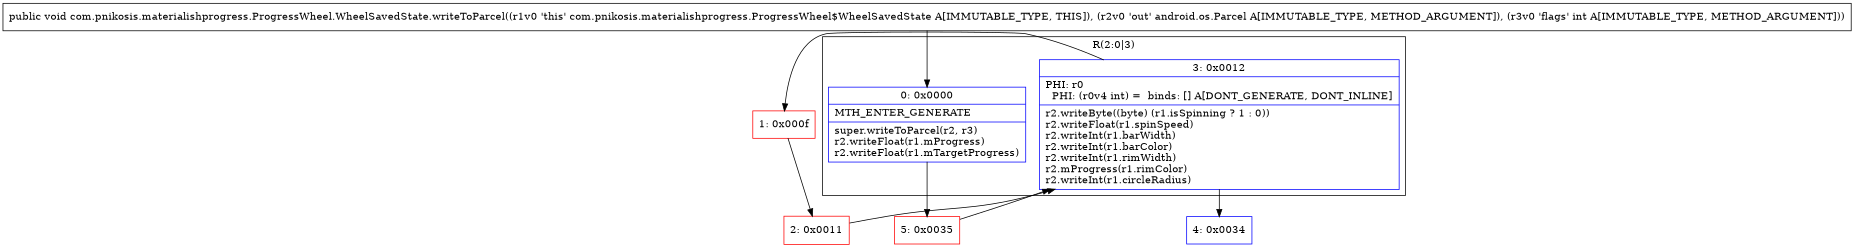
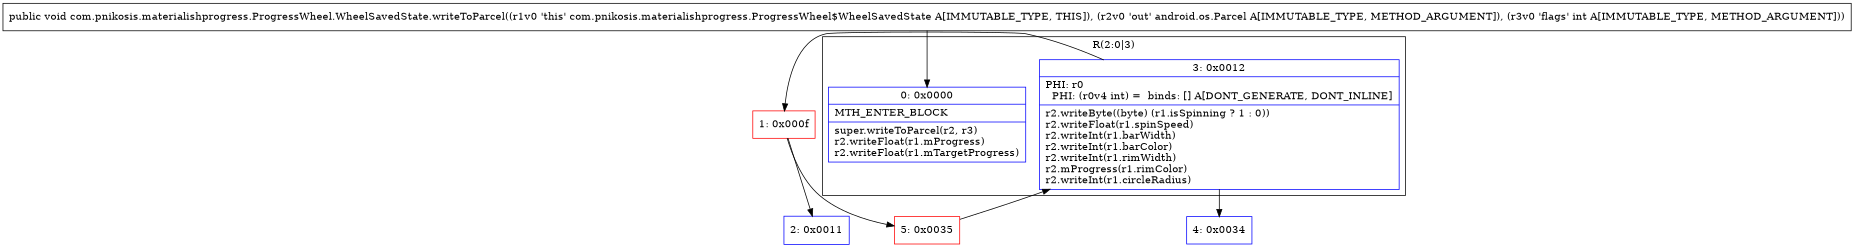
(903, 113) -> (891, 113)
(927, 186) -> (817, 193)
(949, 209) -> none
(817, 230) -> (817, 230)
